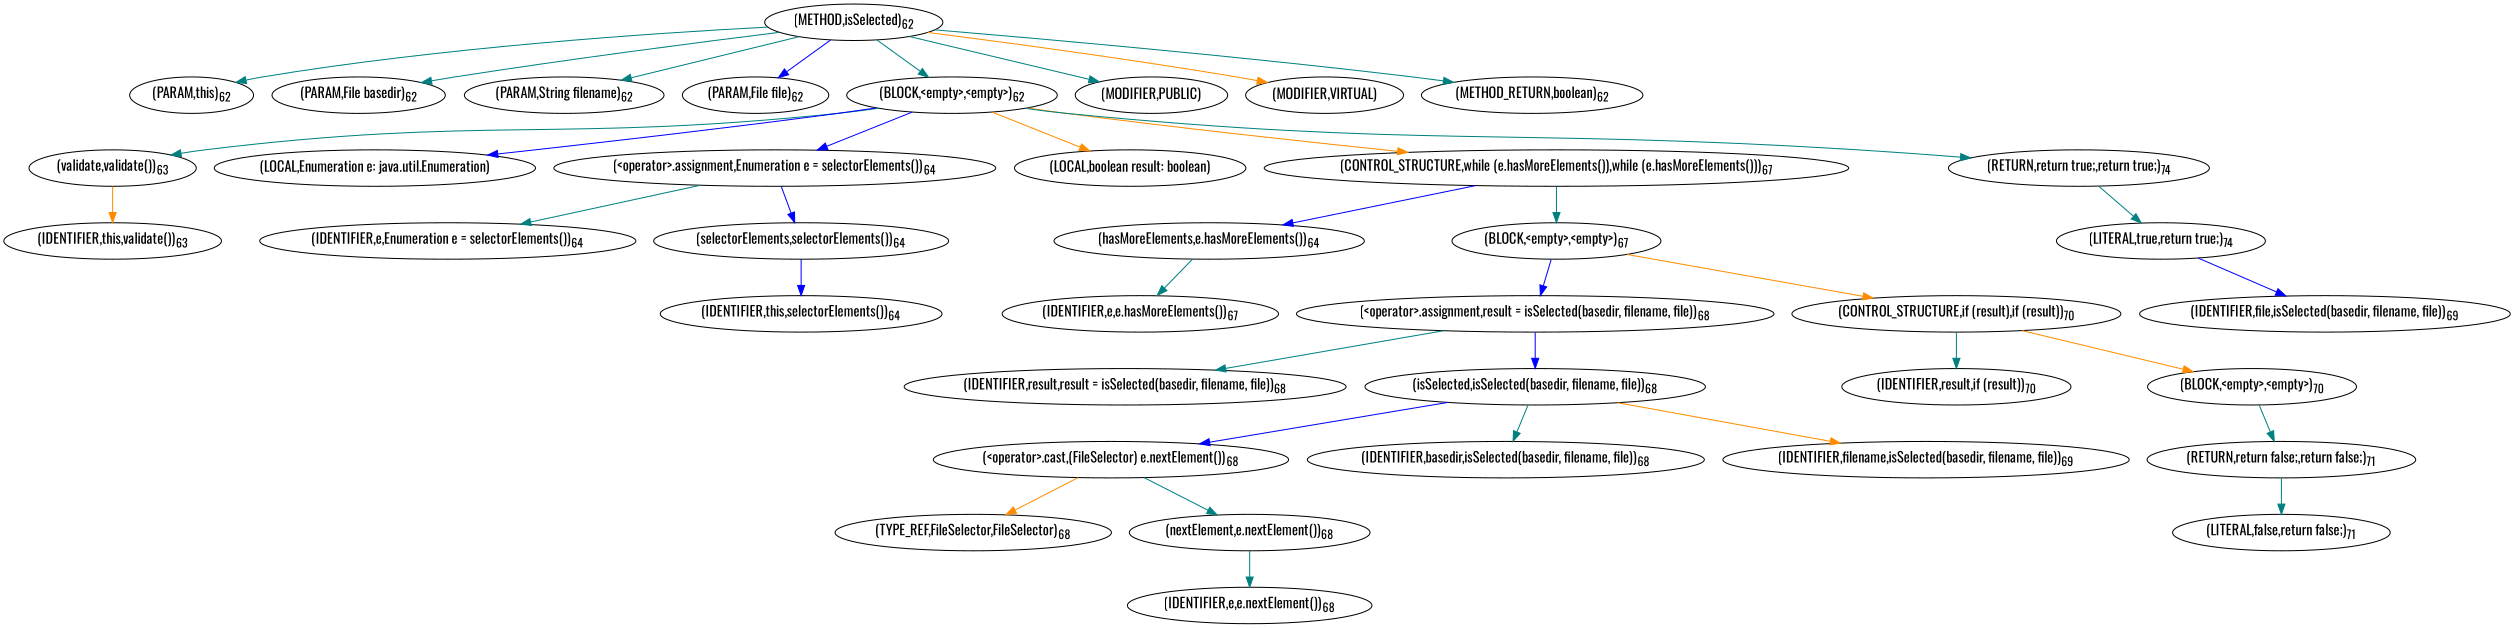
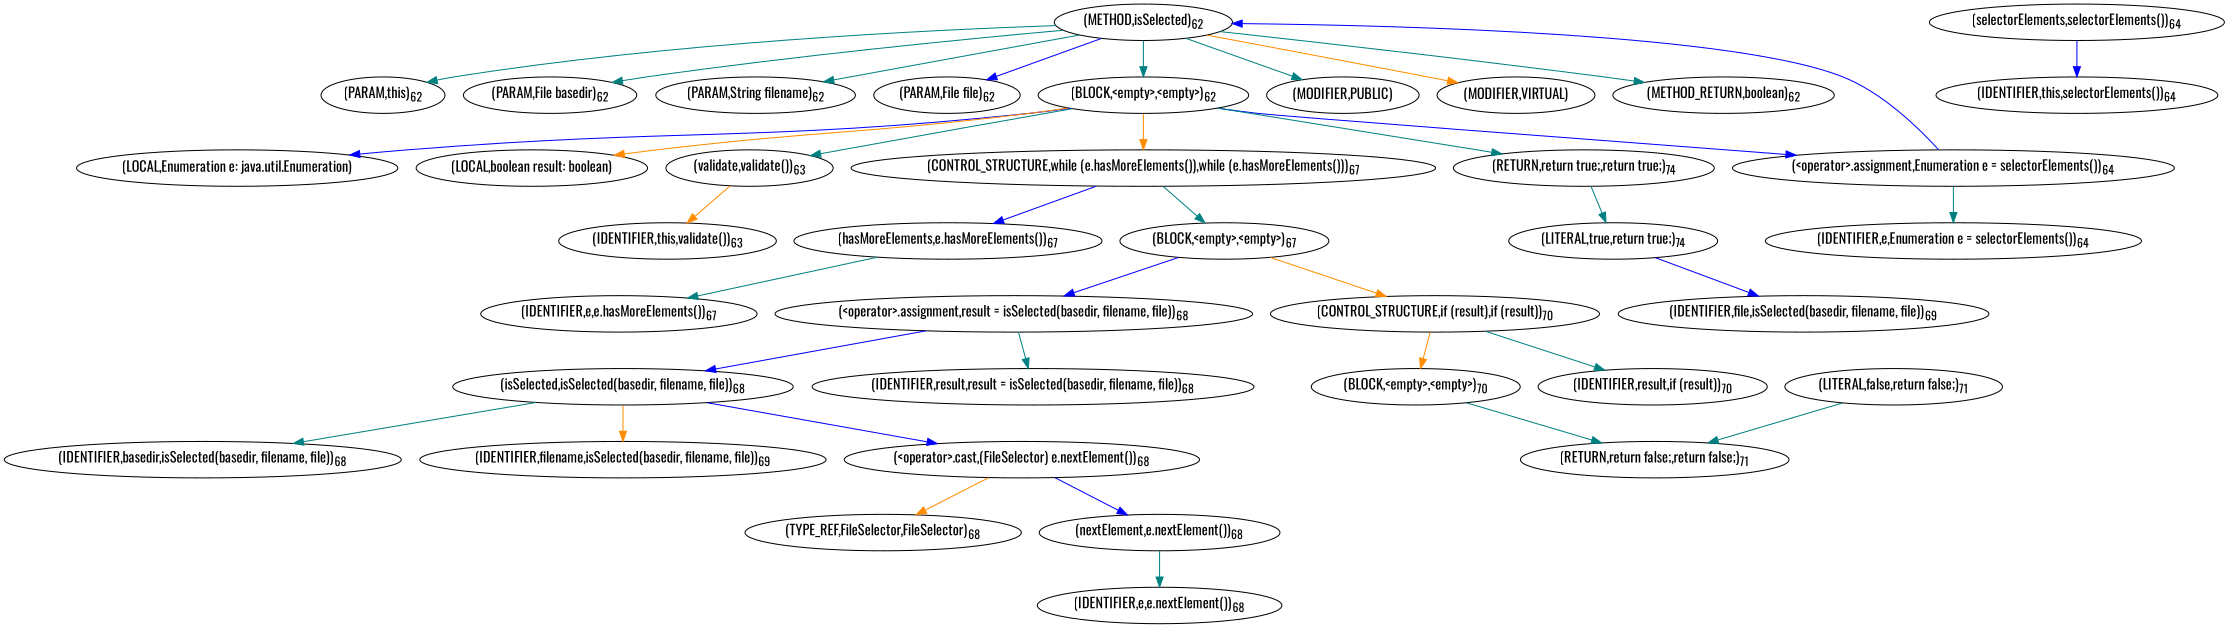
(786, 200) -> (1605, 38)
(1314, 239) -> (1053, 239)
(2281, 491) -> (1780, 421)
(1176, 494) -> (1087, 494)
